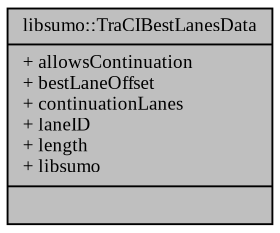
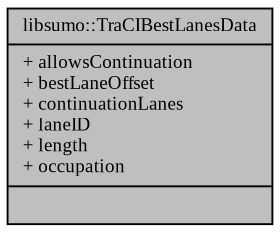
(62, 166) -> (75, 166)
